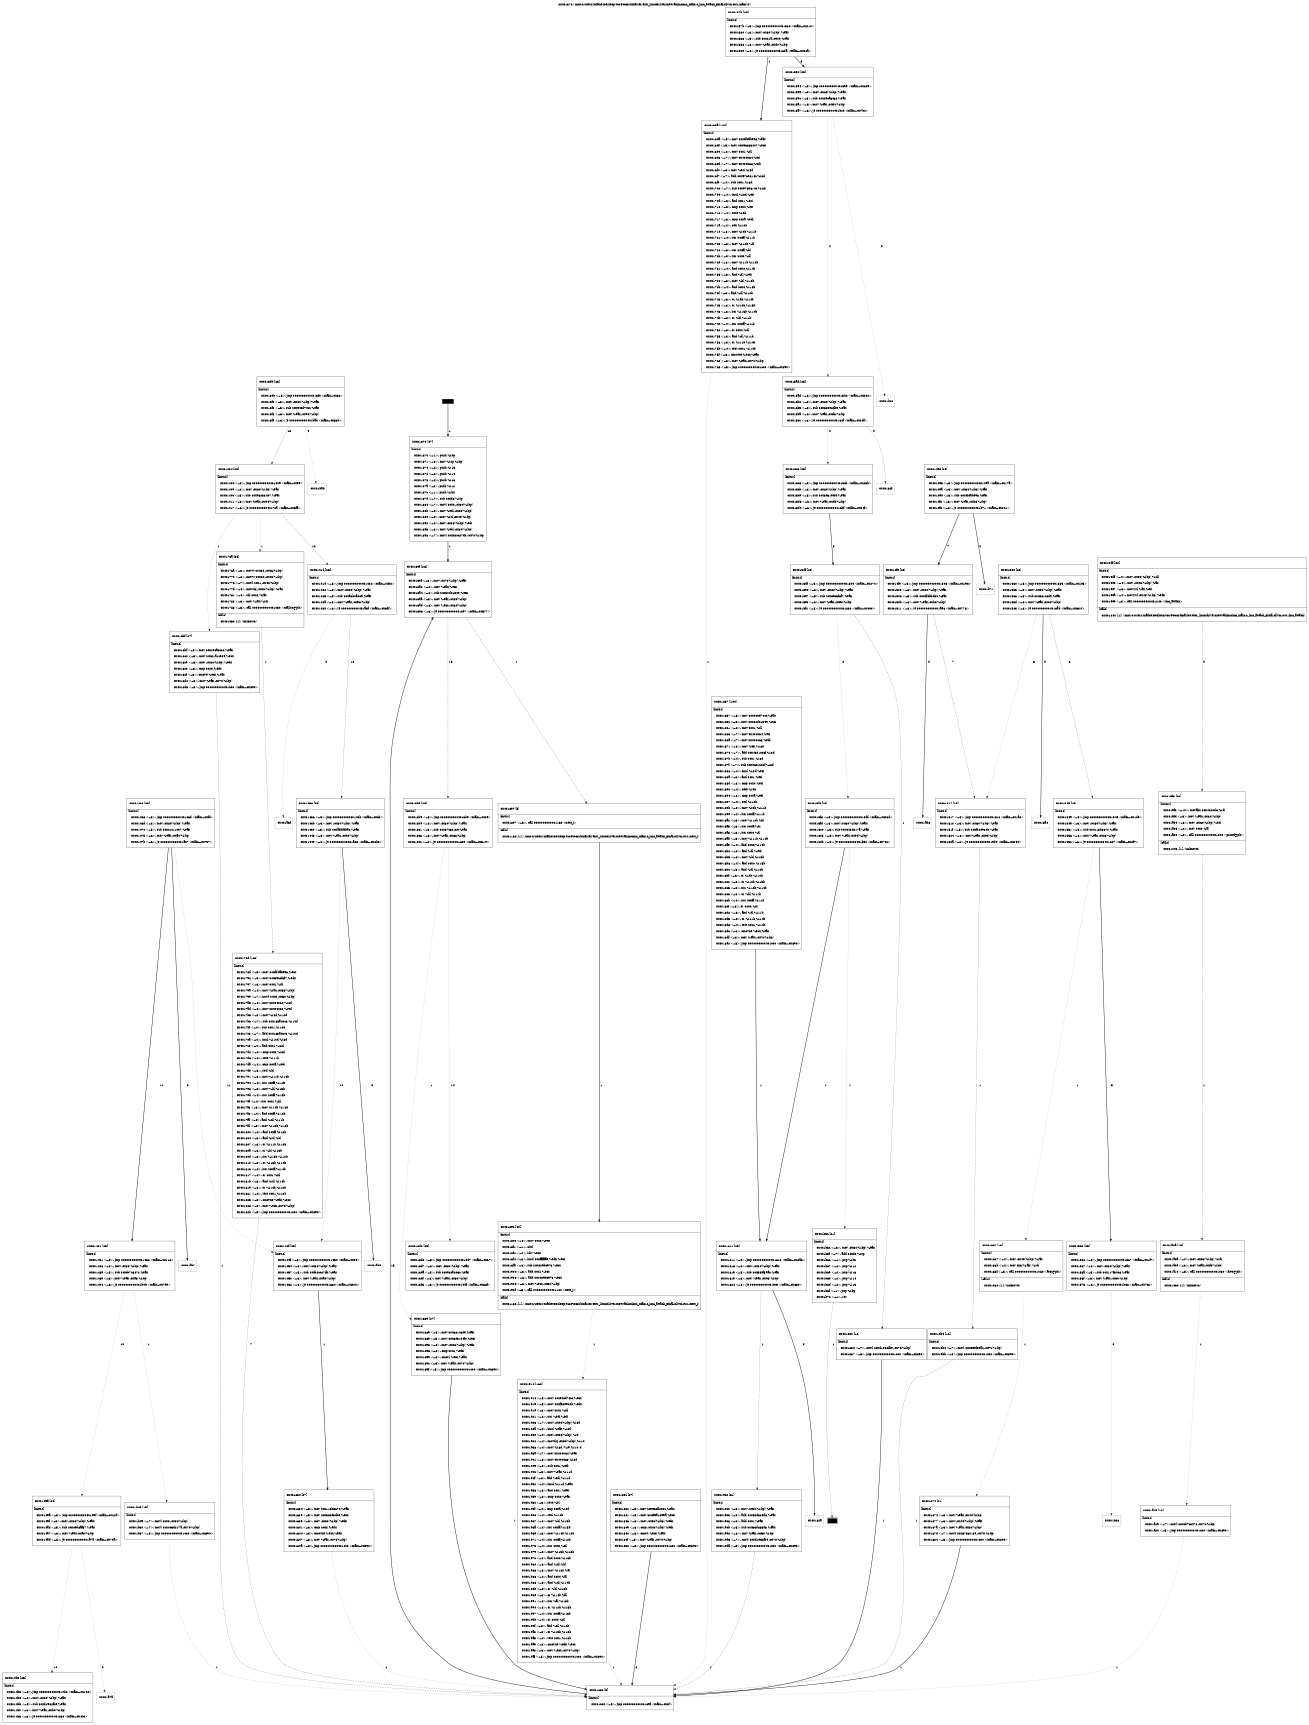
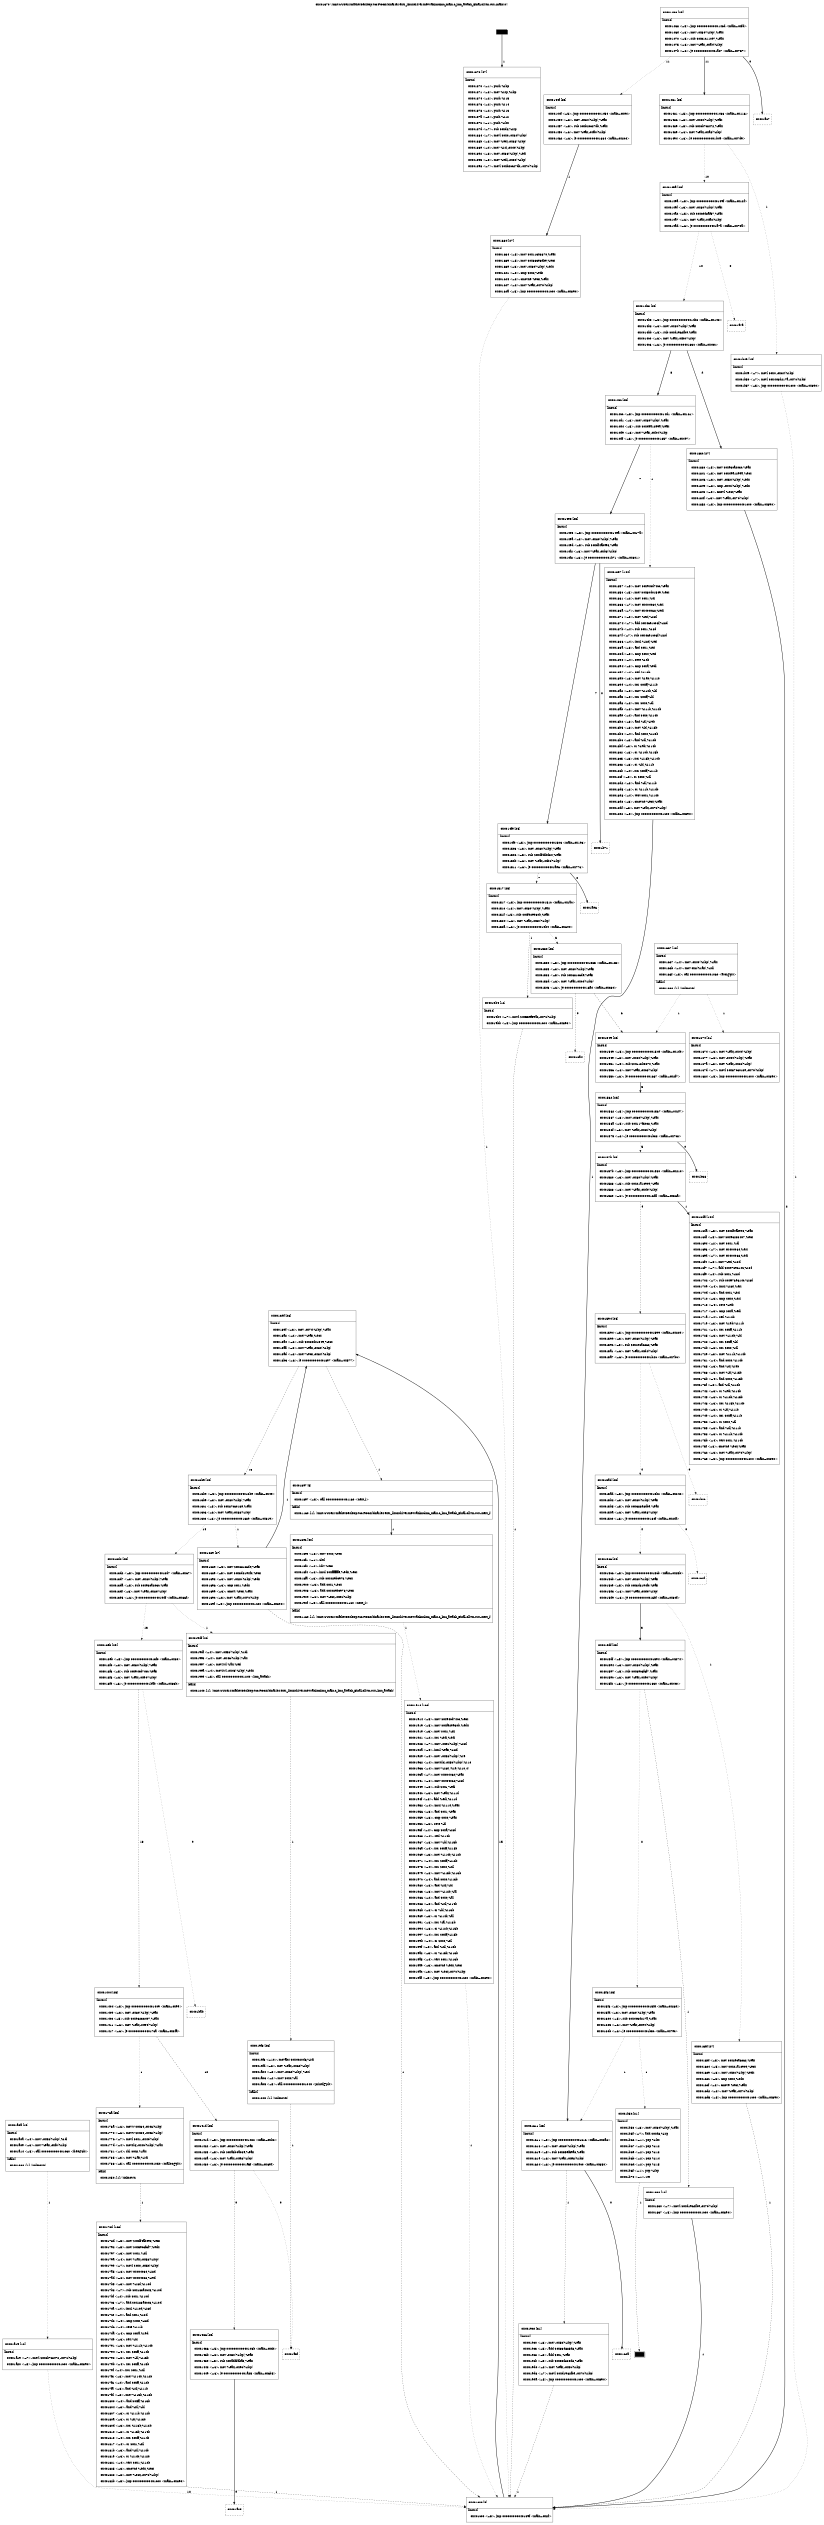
(799, 61) -> (640, 1257)
none -> (704, 398)
none -> (650, 420)
(881, 452) -> (692, 1546)
(448, 551) -> (288, 1459)
(210, 568) -> (733, 1815)
(352, 662) -> (236, 2203)
(1203, 662) -> (292, 1842)
(1012, 705) -> (553, 938)
(1042, 715) -> (575, 1022)
(706, 1035) -> none
(806, 1043) -> (603, 2078)
(1060, 1043) -> (669, 1013)
(336, 1044) -> none
(1202, 1046) -> (291, 2225)
none -> (640, 1146)
(251, 1344) -> (276, 2492)
(1112, 1402) -> (689, 1154)
(463, 1563) -> (401, 2010)
none -> (190, 1619)
none -> (144, 1621)
(1116, 1668) -> (188, 2492)
(857, 1679) -> none
